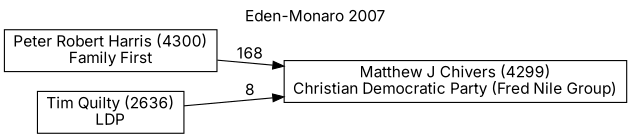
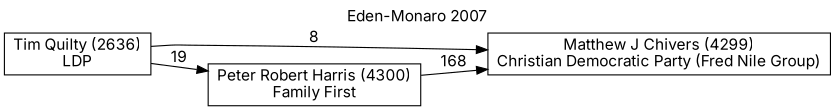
none -> (174, 66)
